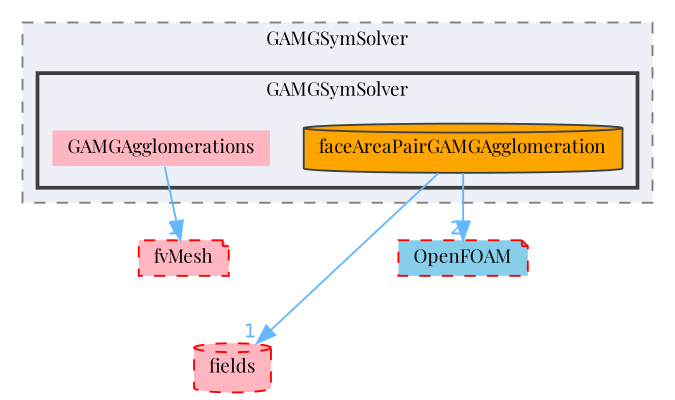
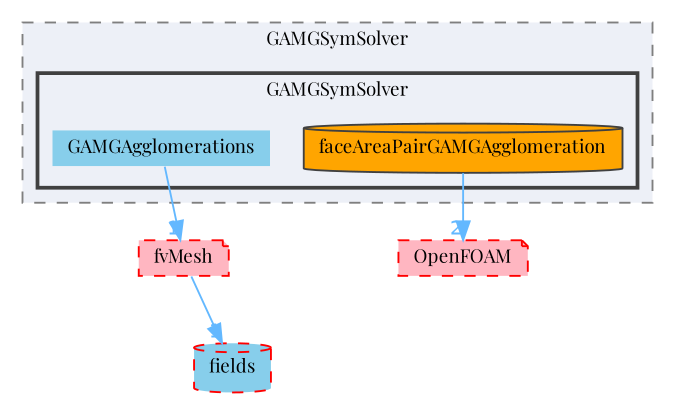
(161, 148) -> (161, 148)
(355, 251) -> (203, 301)
(463, 258) -> (463, 258)
(232, 368) -> (232, 368)
